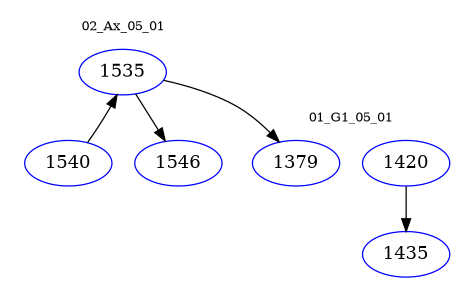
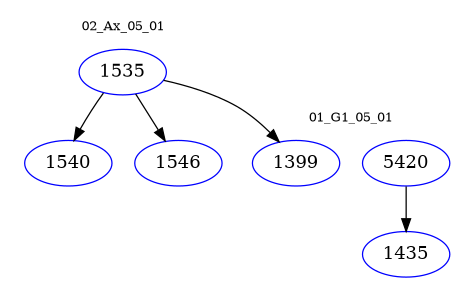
(100, 125) -> (91, 111)
(296, 163) -> (296, 163)
(406, 163) -> (406, 163)
